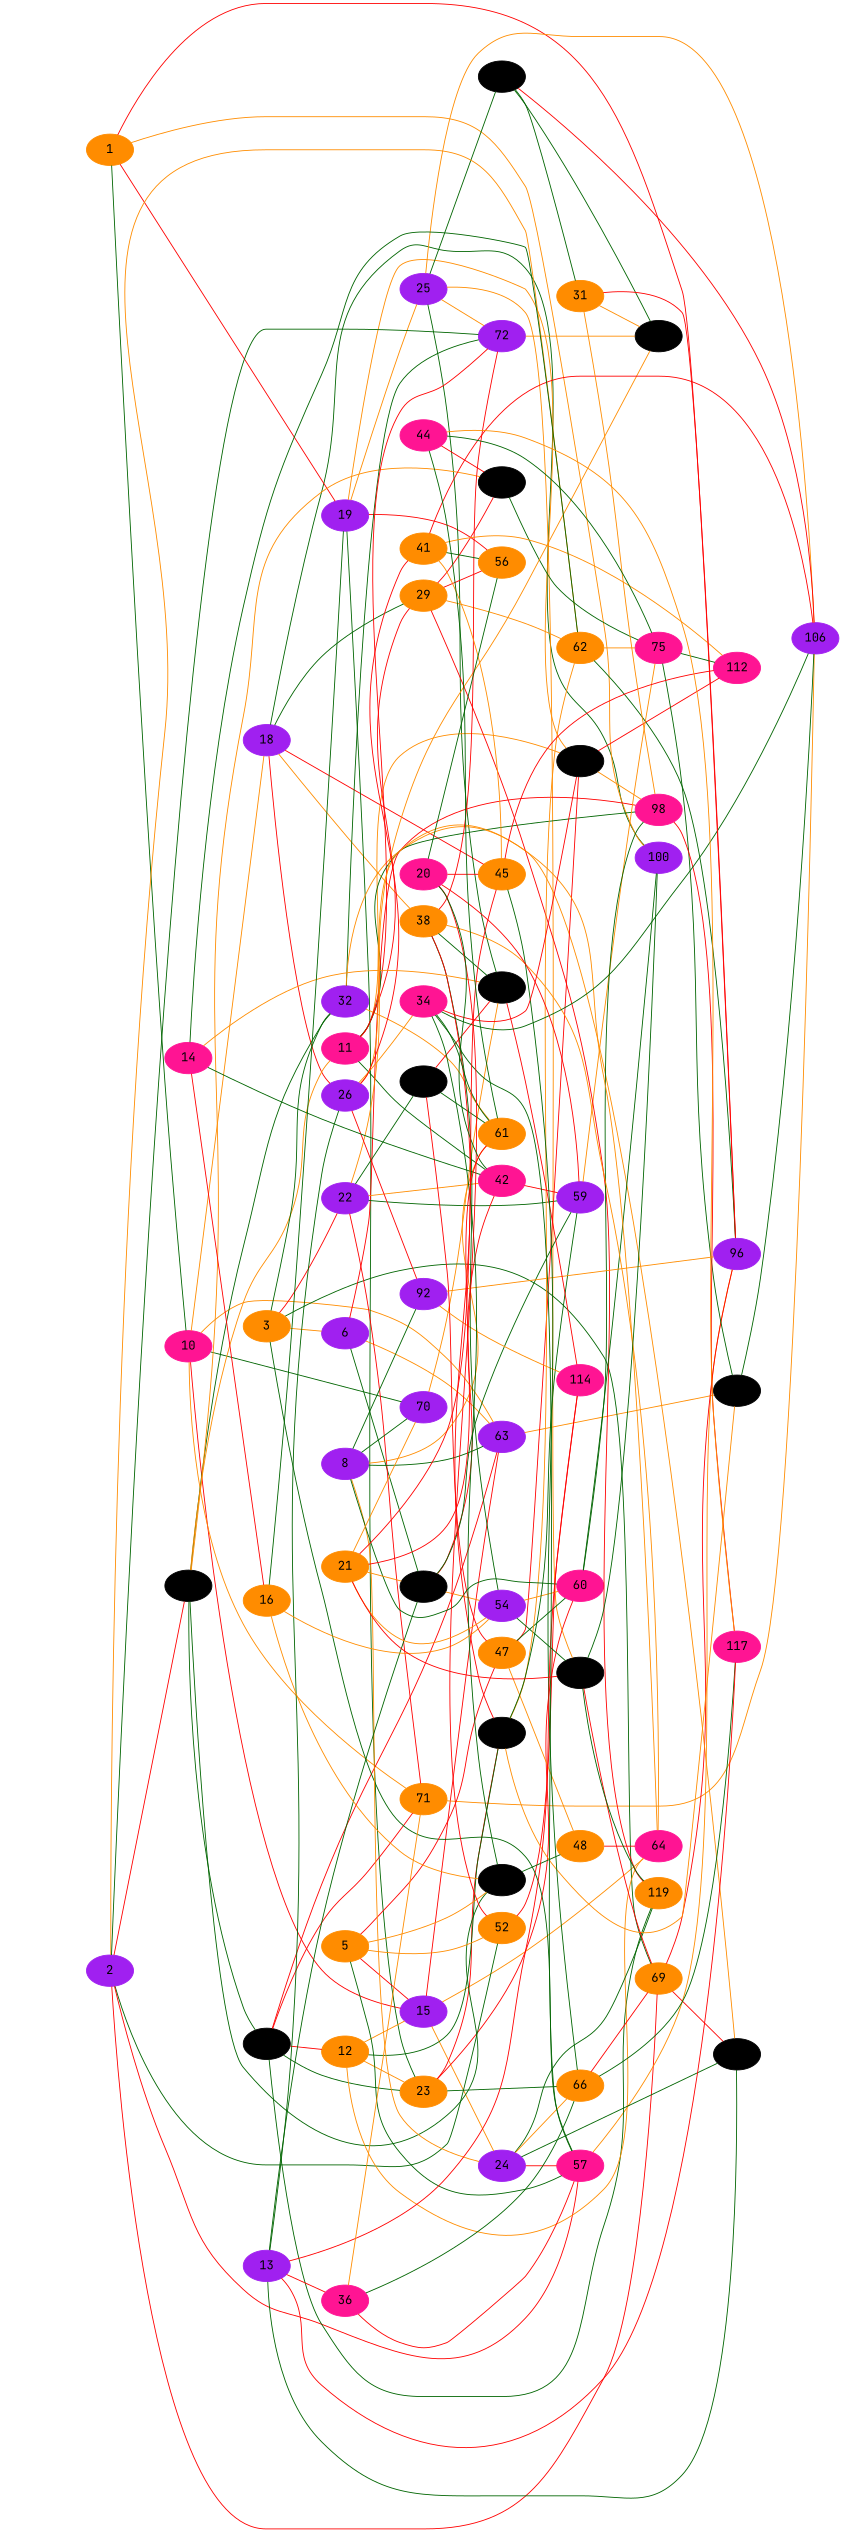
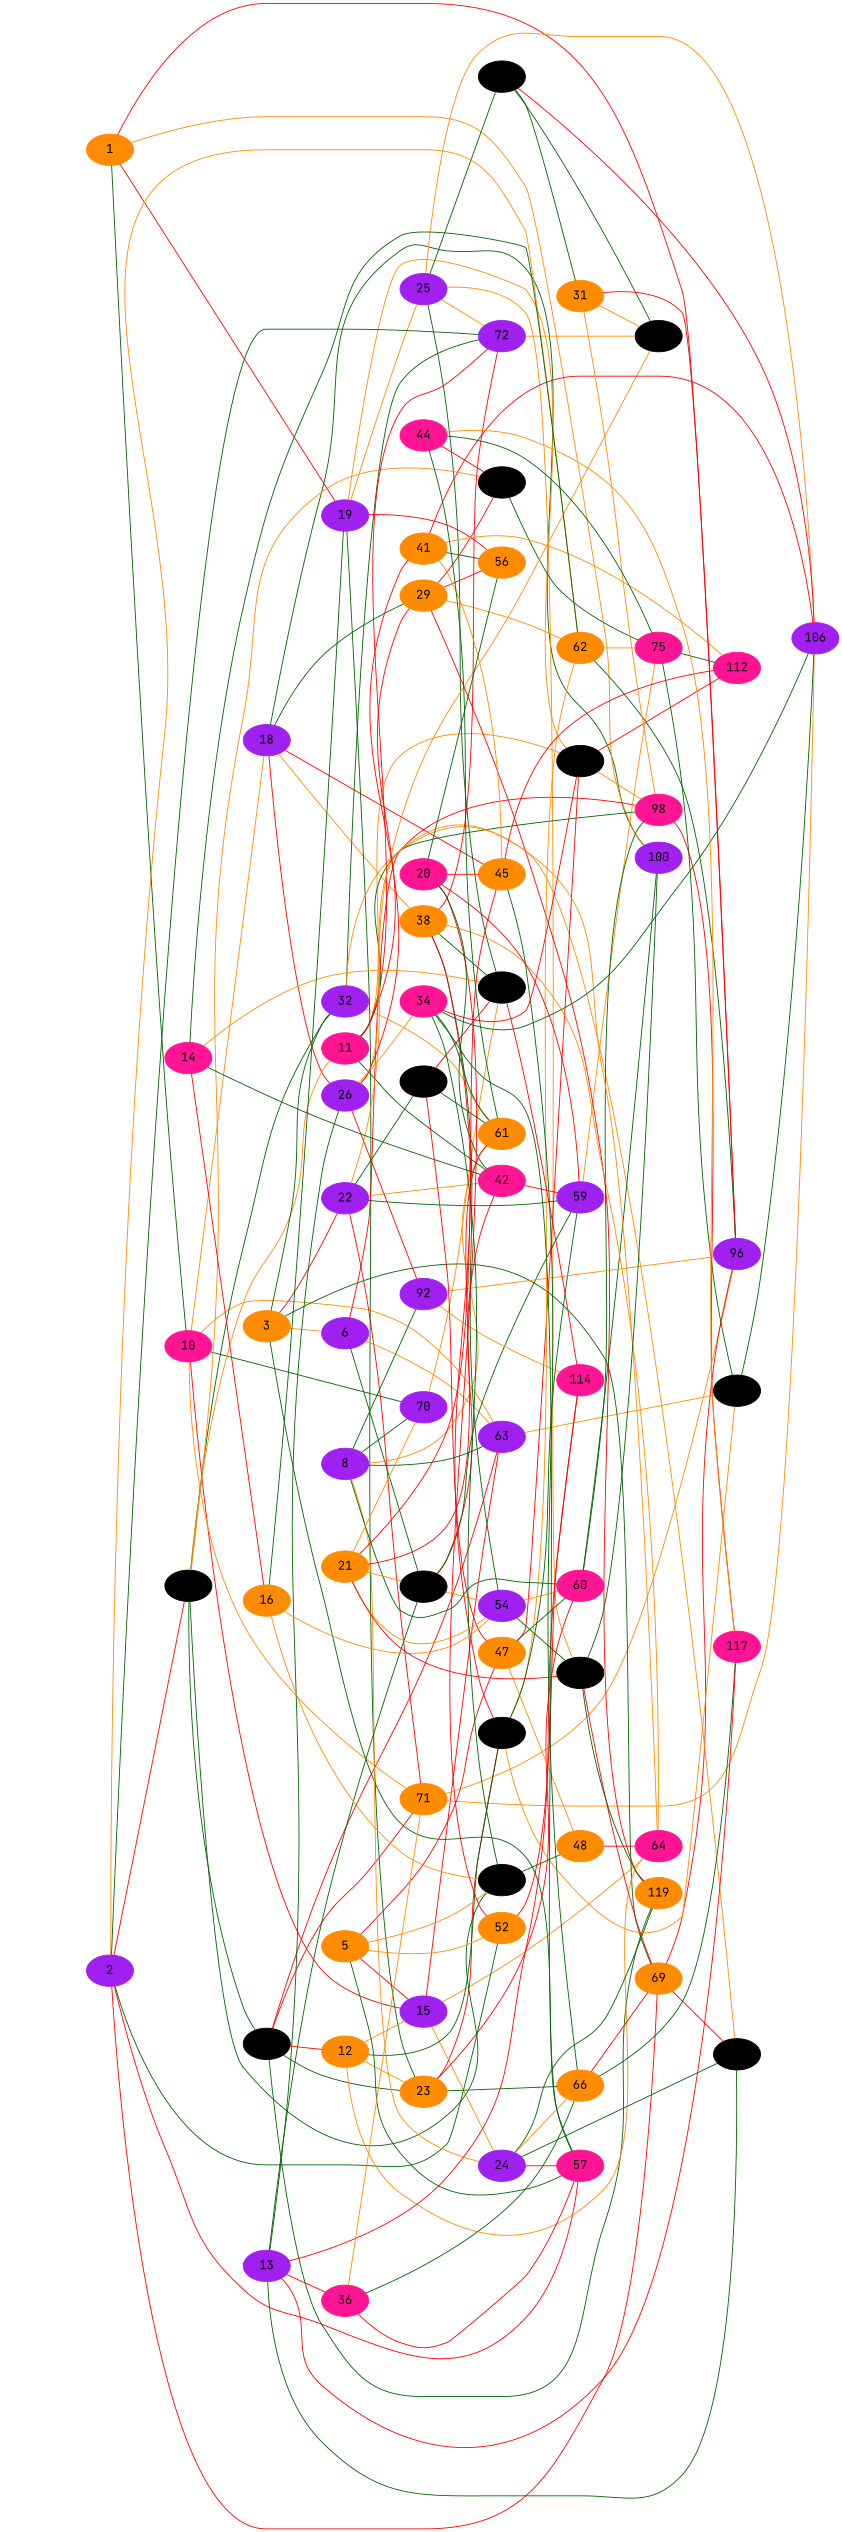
(704, 1815) -> (658, 1562)
